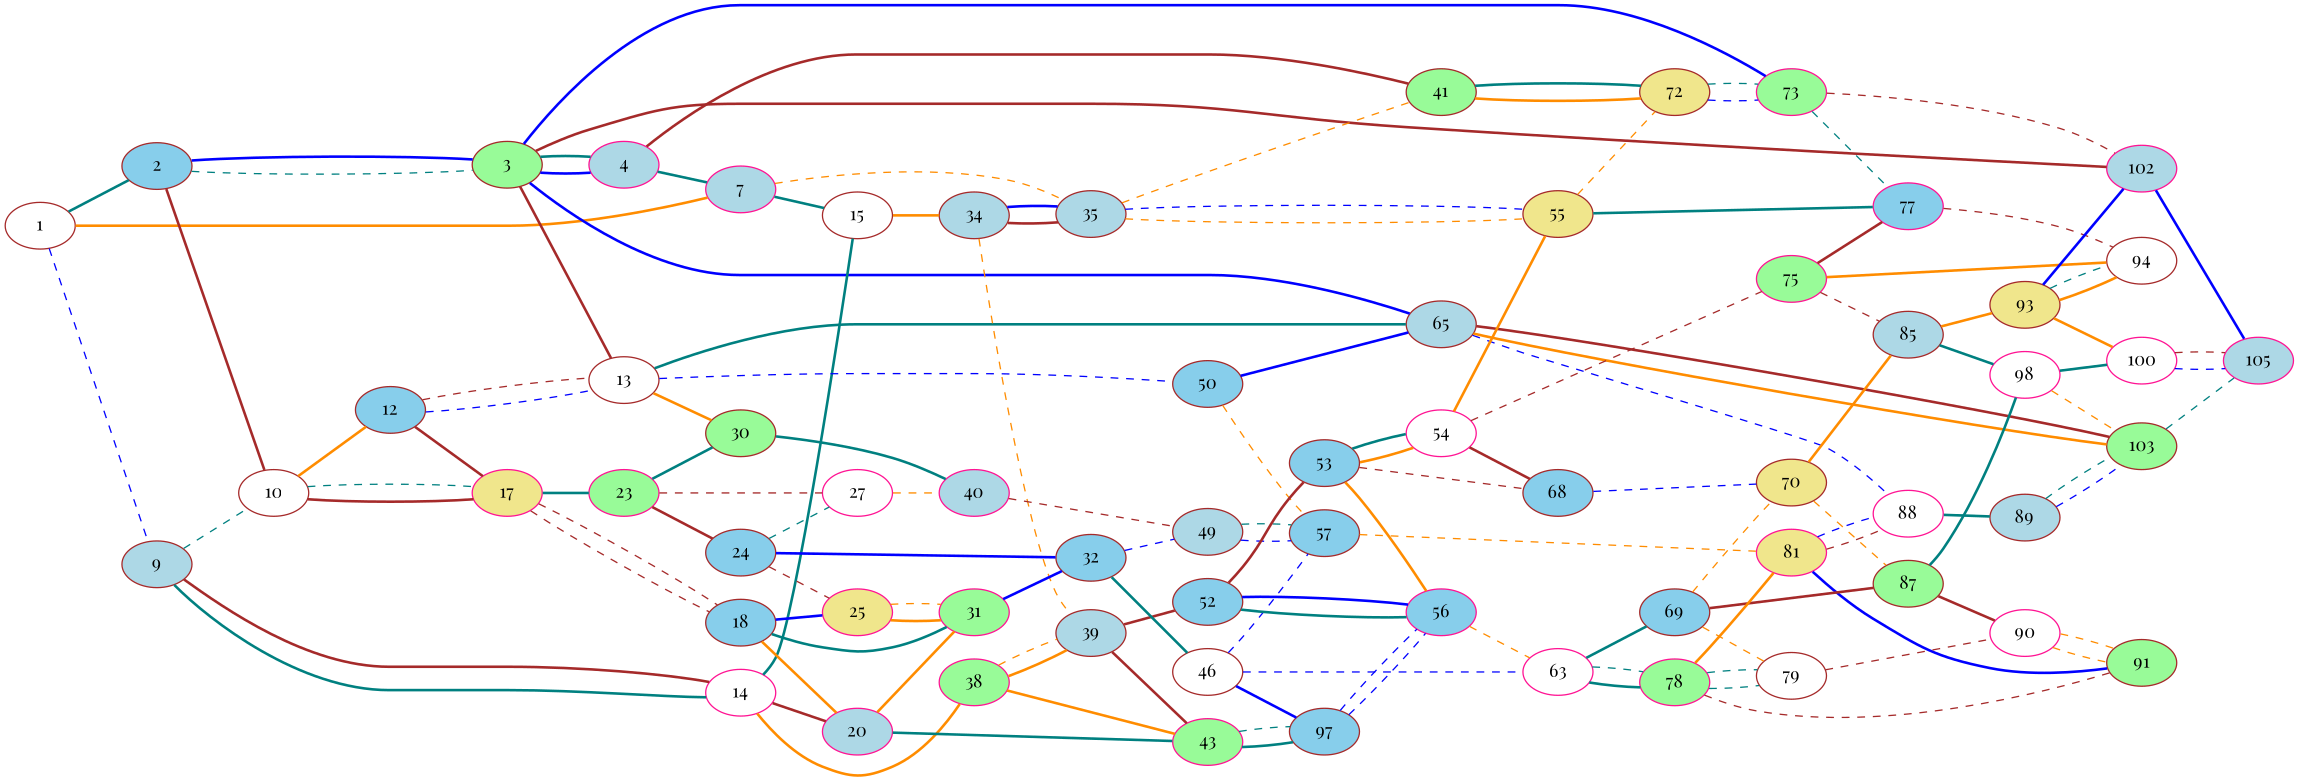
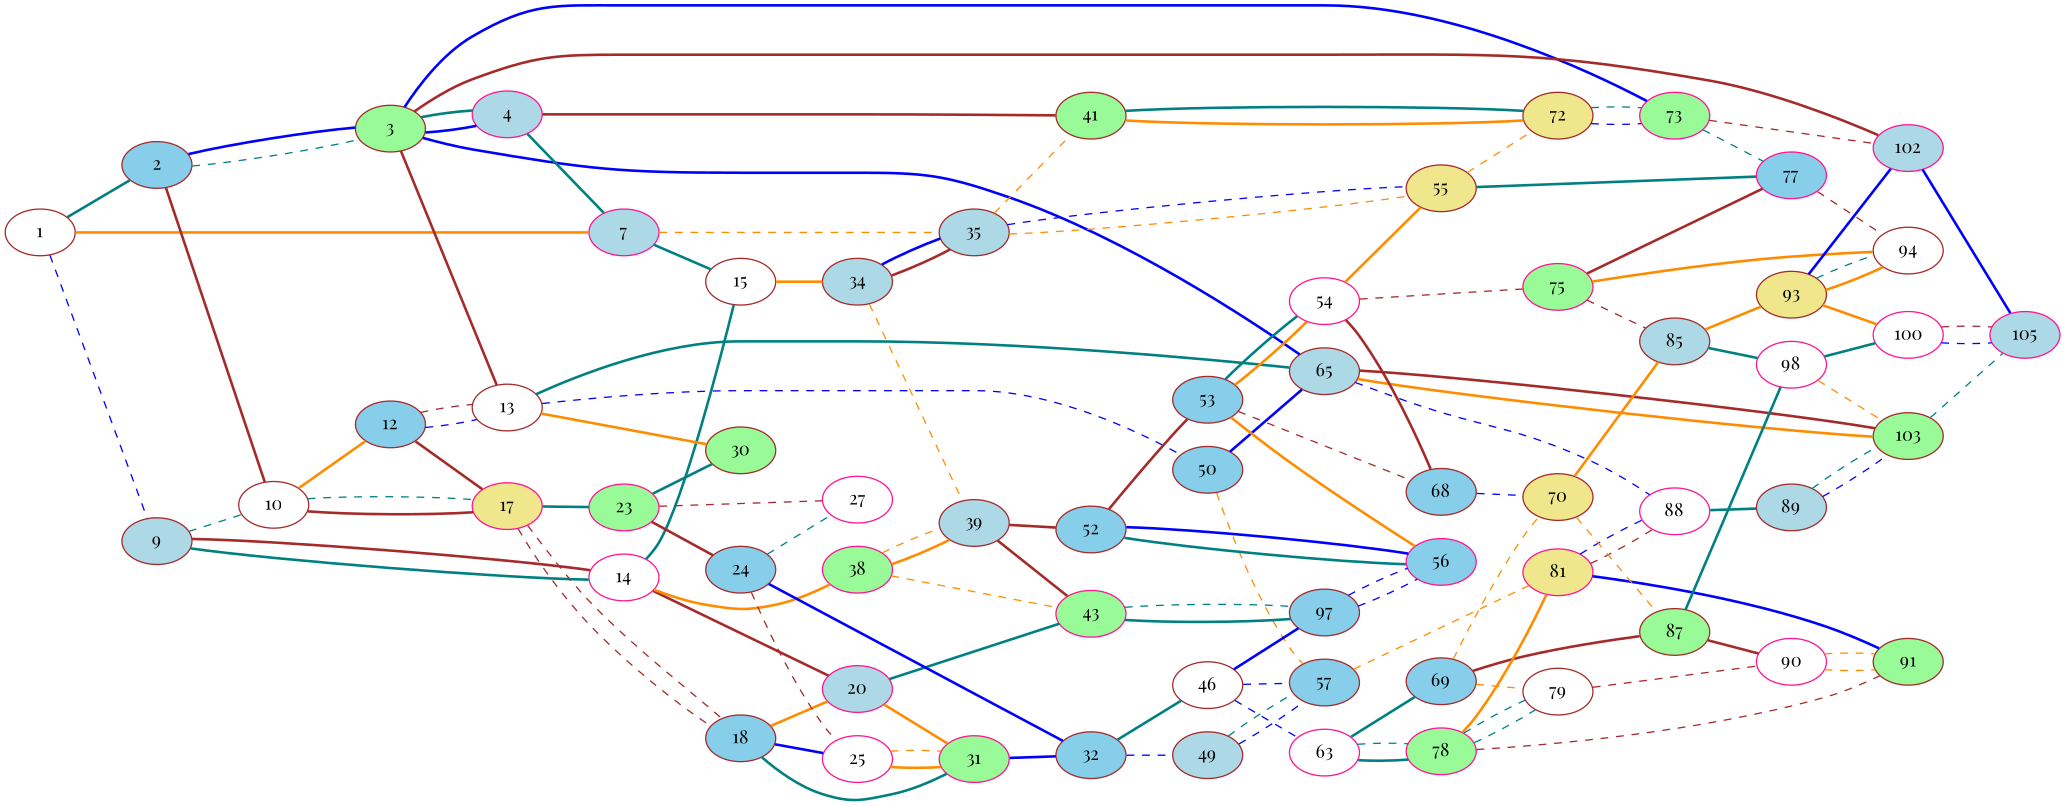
(974, 493) -> none
(857, 612) -> (857, 759)
(1500, 642) -> none
(1091, 712) -> (974, 592)
